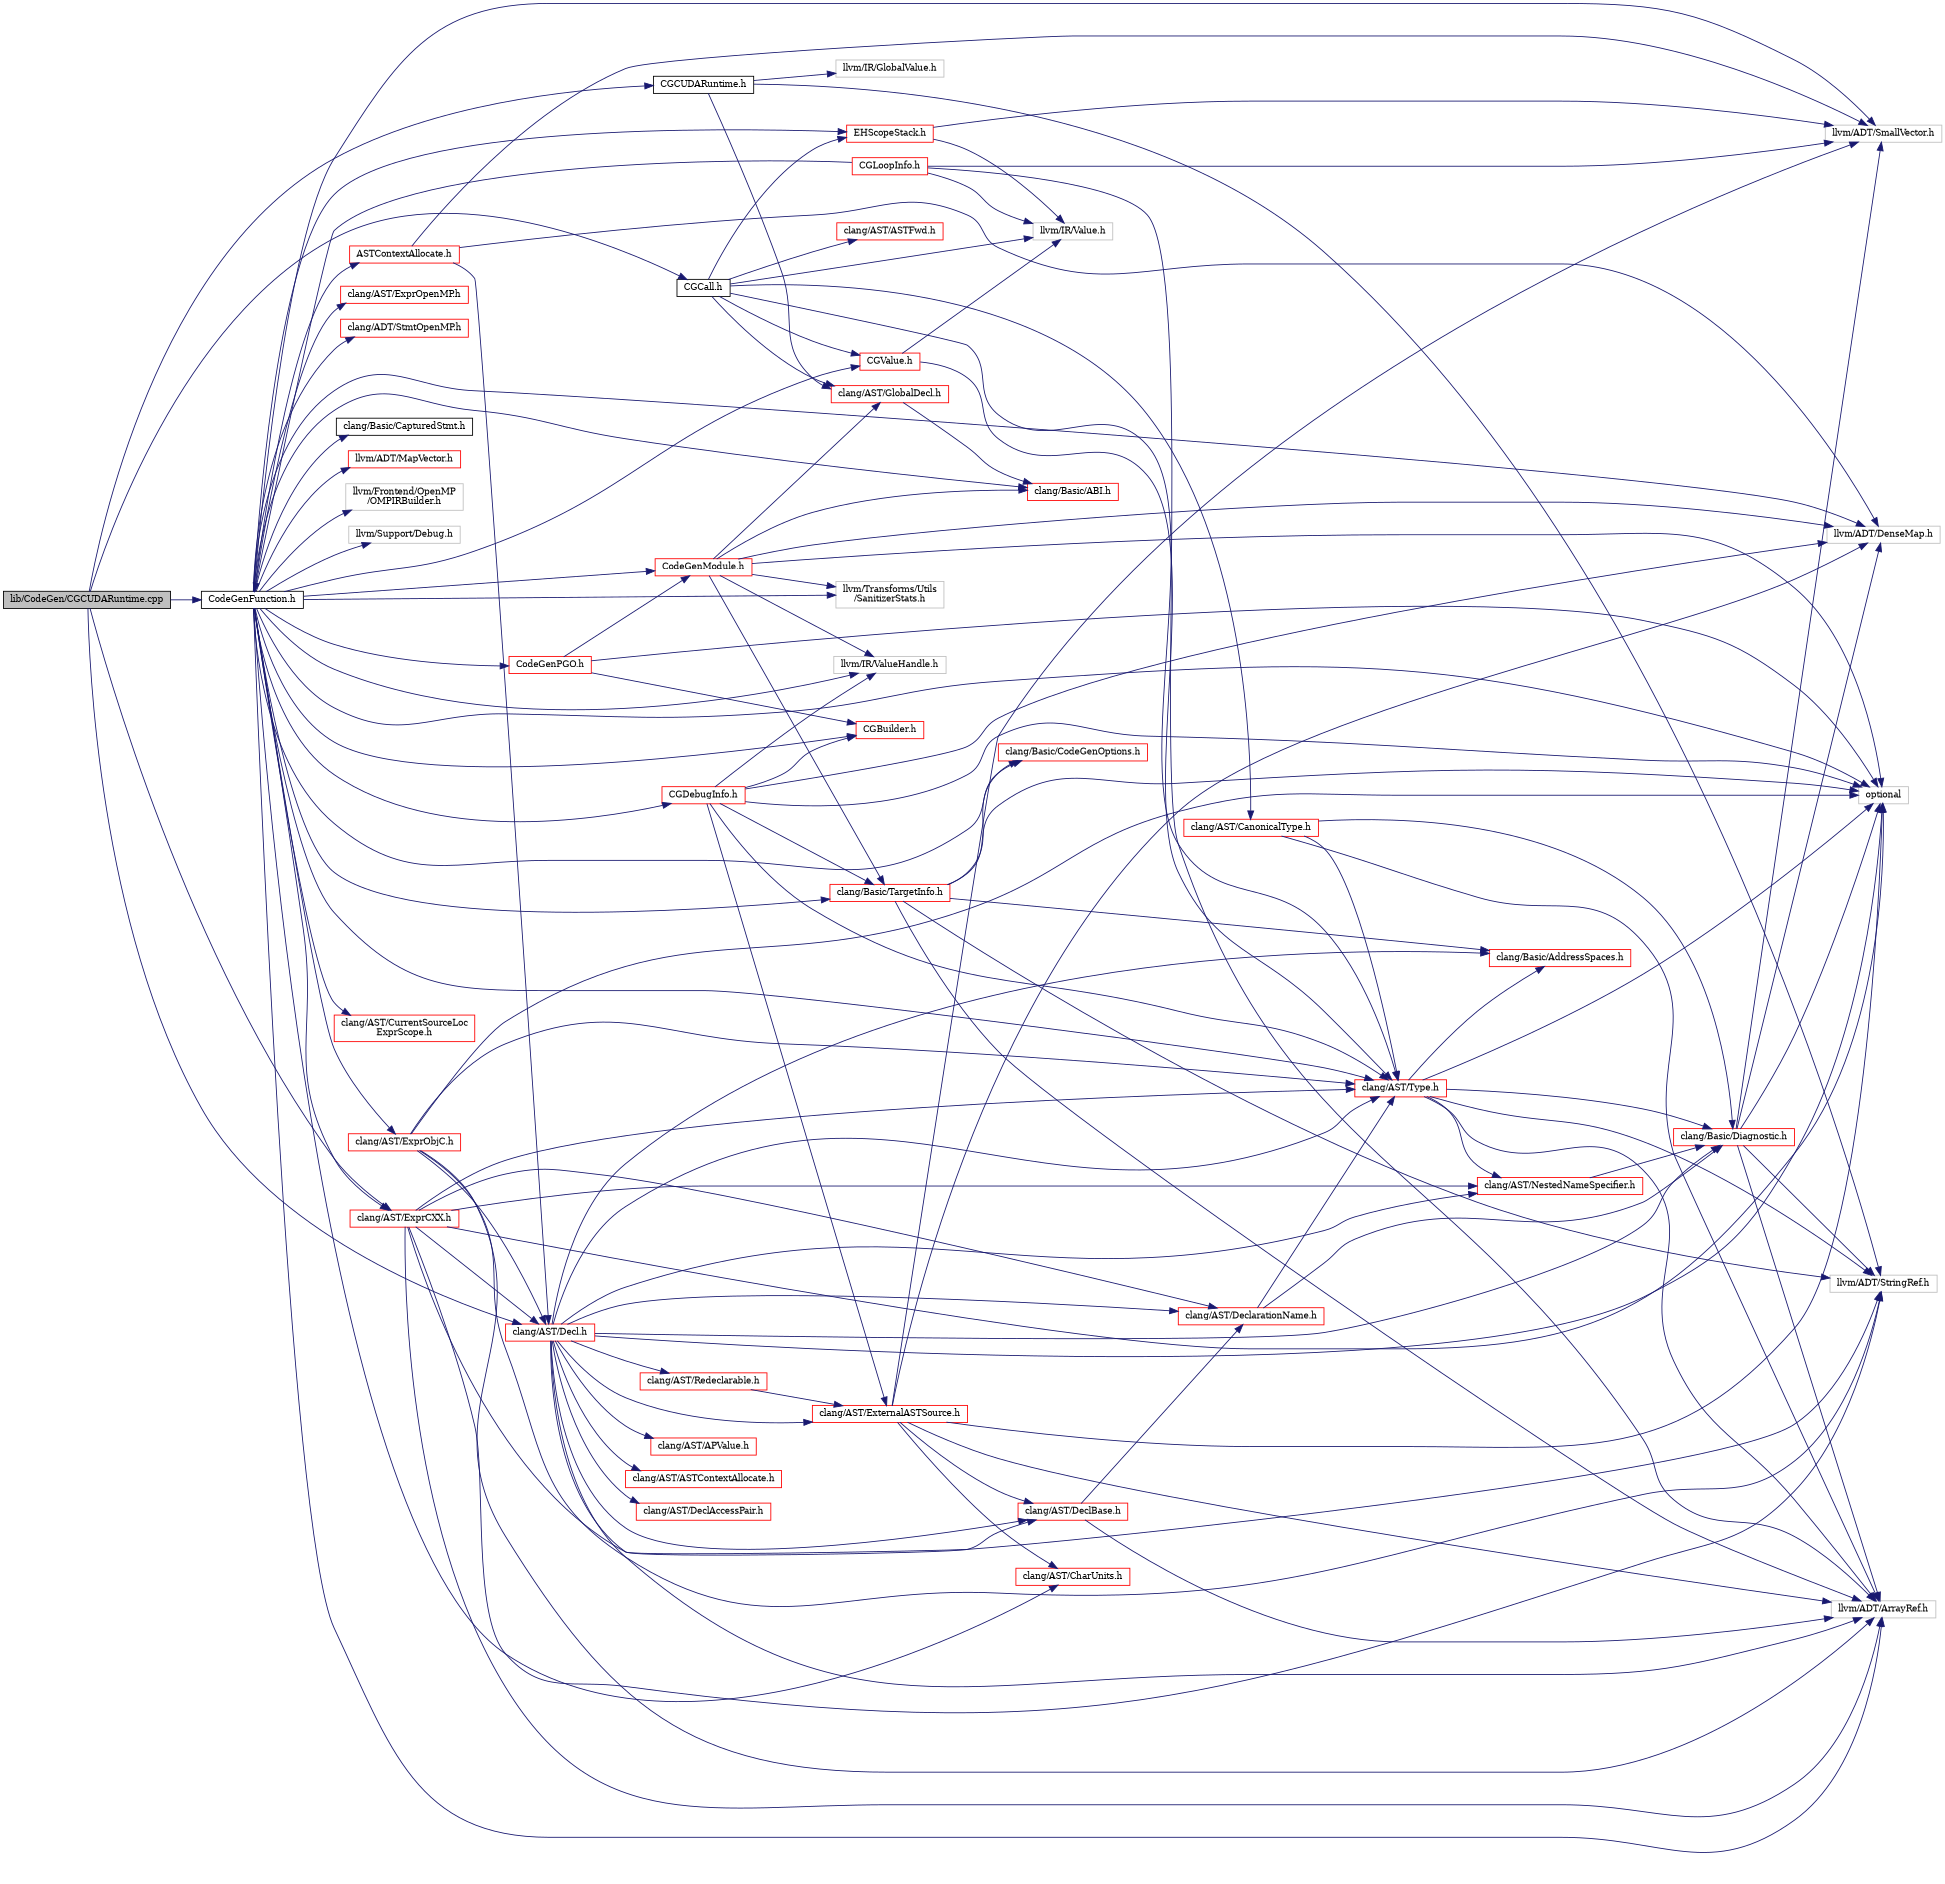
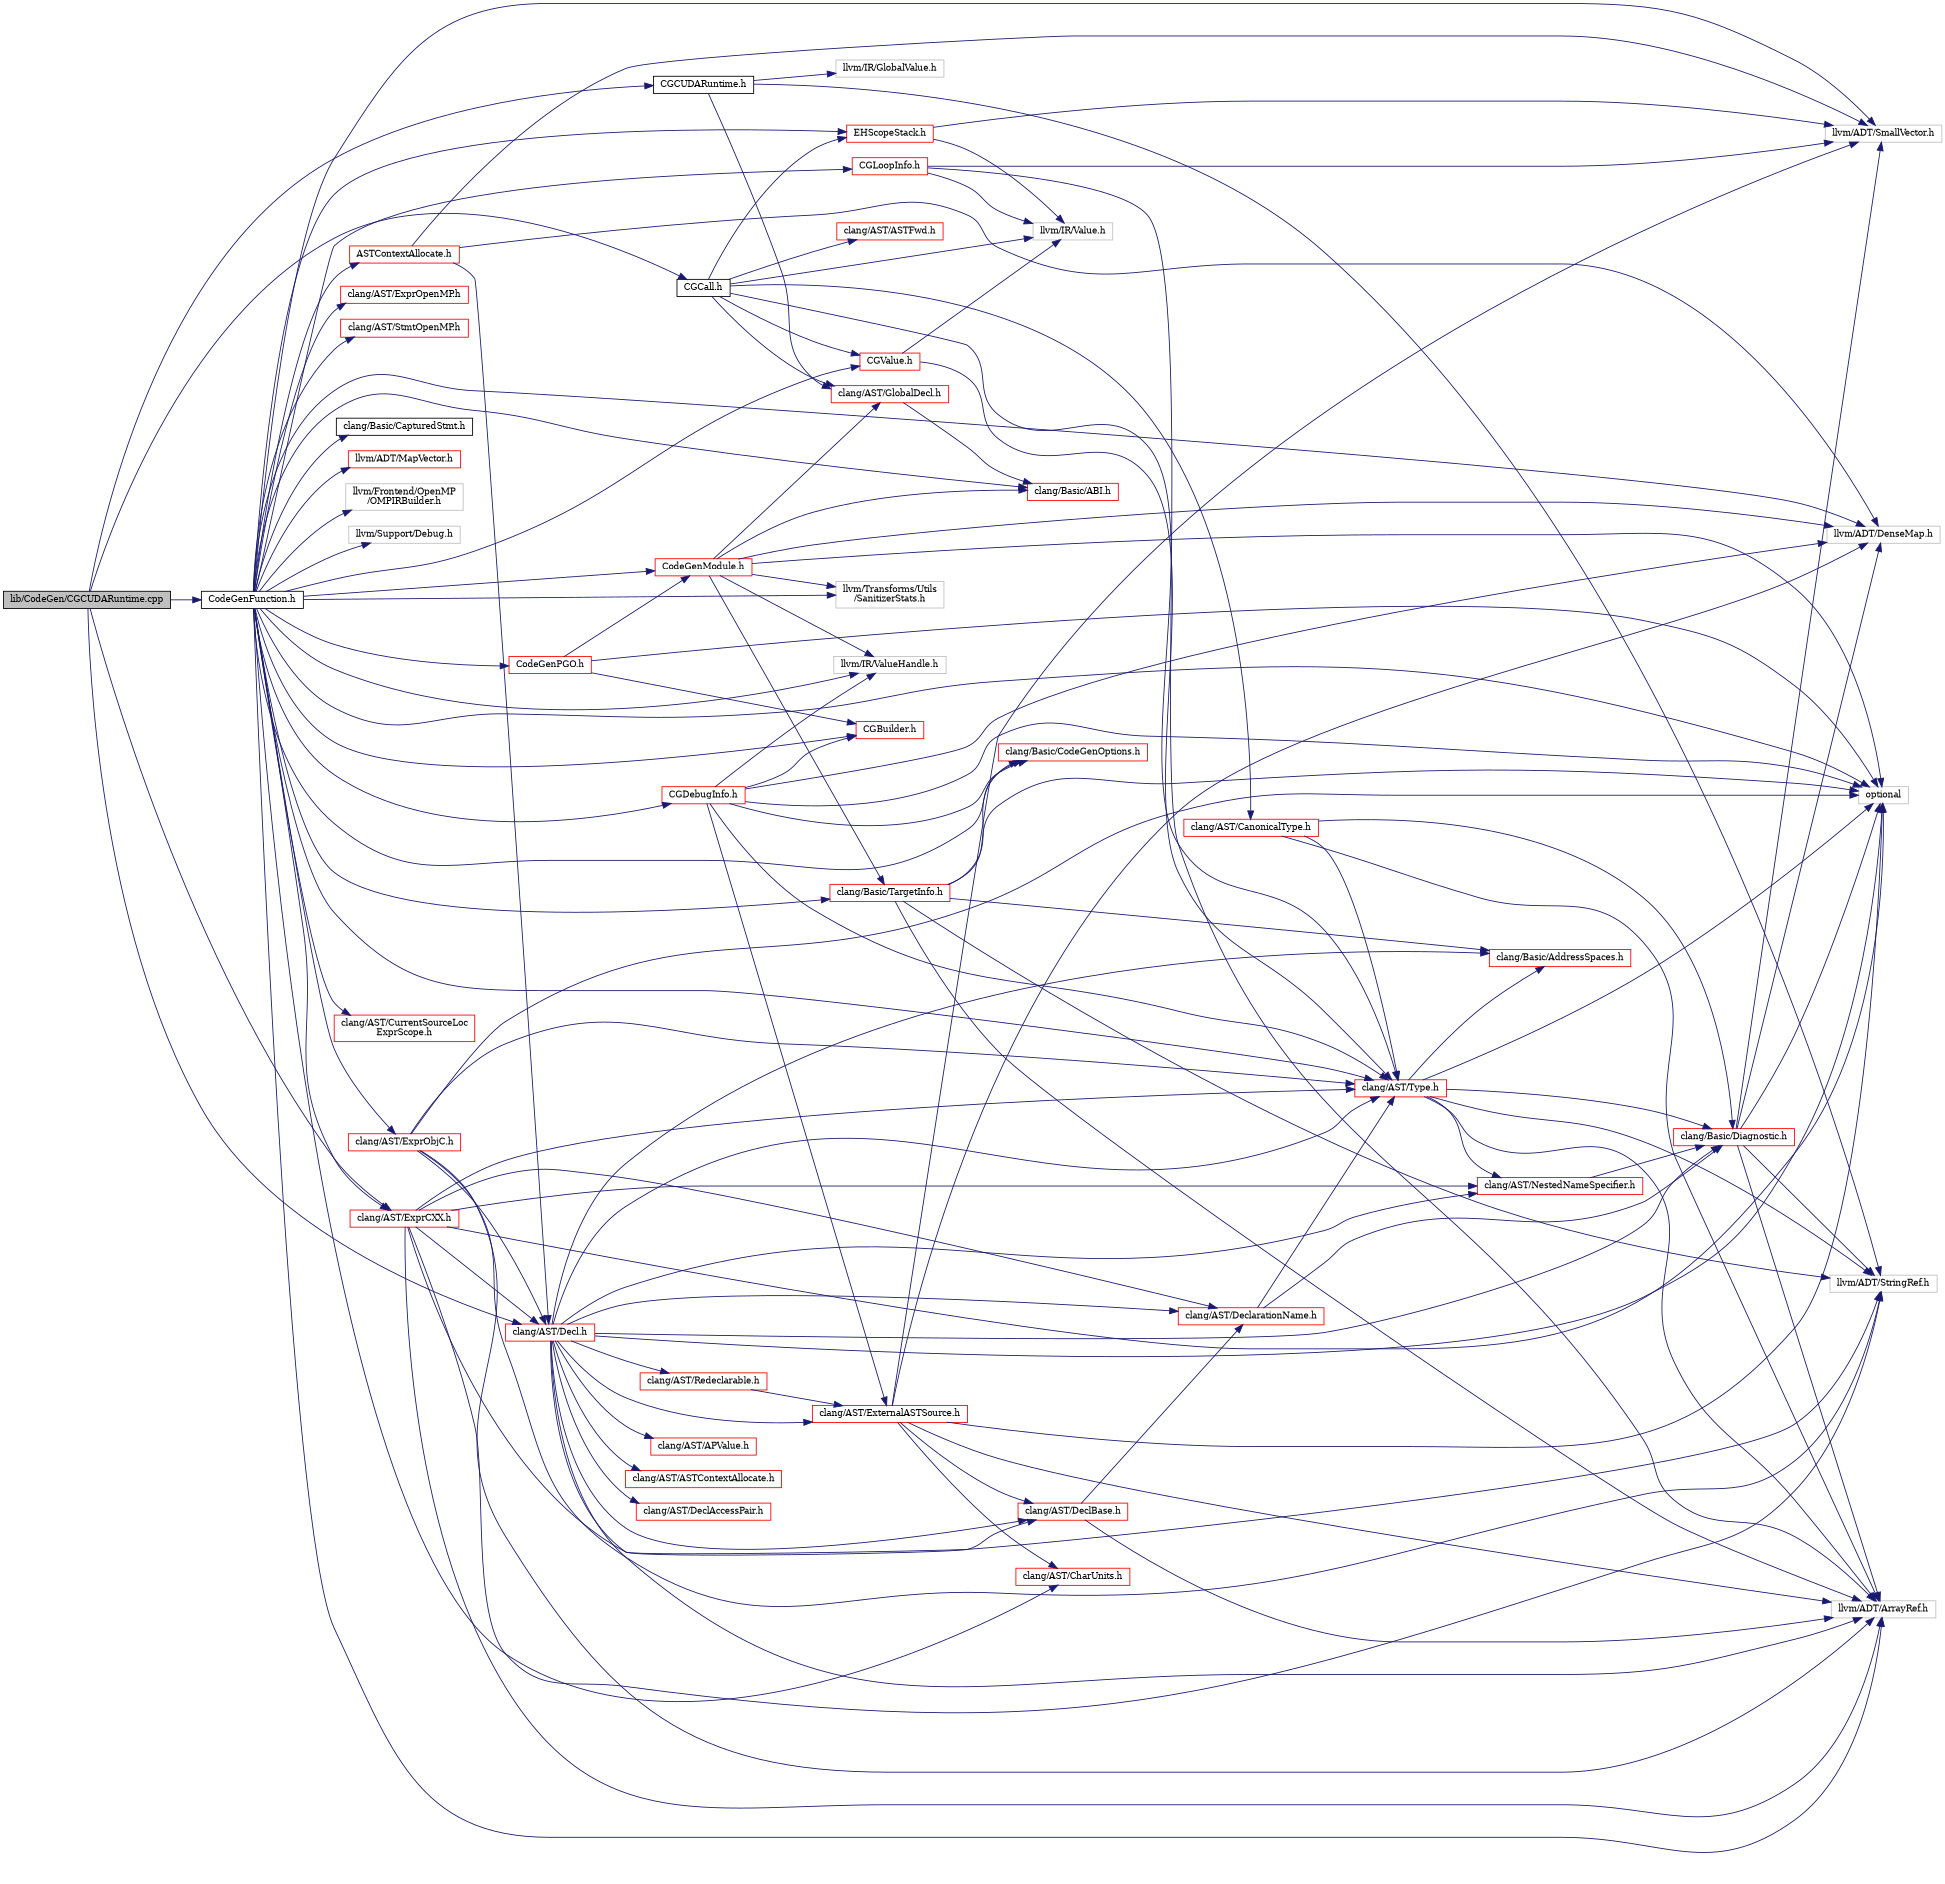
(410, 196) -> (430, 206)
(404, 328) -> (404, 328)
(793, 842) -> (883, 825)
